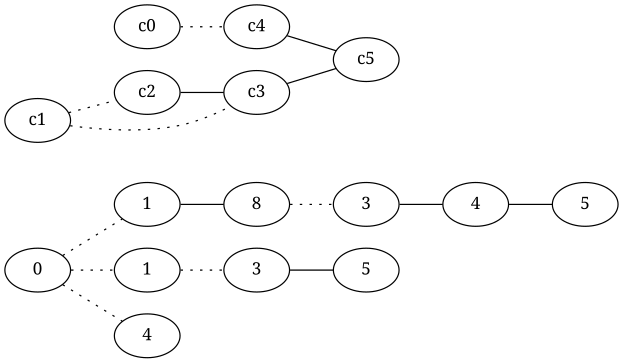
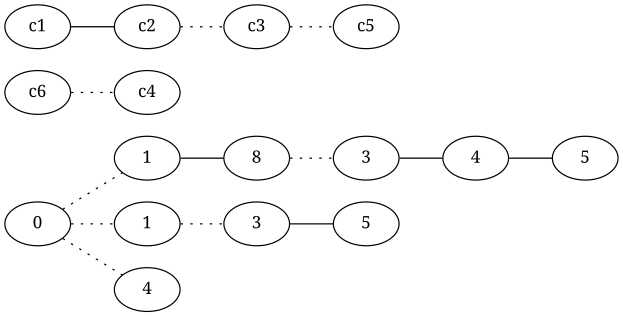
(147, 27) -> (38, 92)
(312, 43) -> none
(312, 76) -> (312, 27)
(202, 92) -> (202, 27)
(93, 106) -> (93, 27)
(152, 129) -> none
